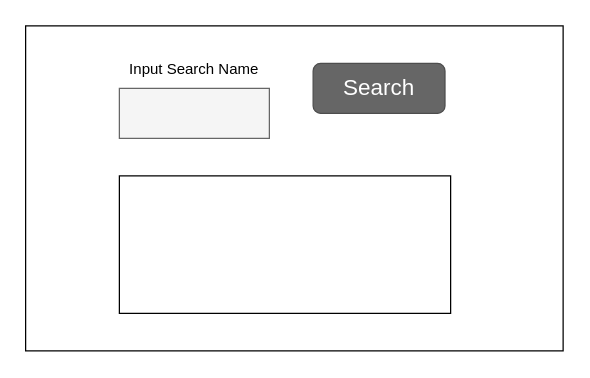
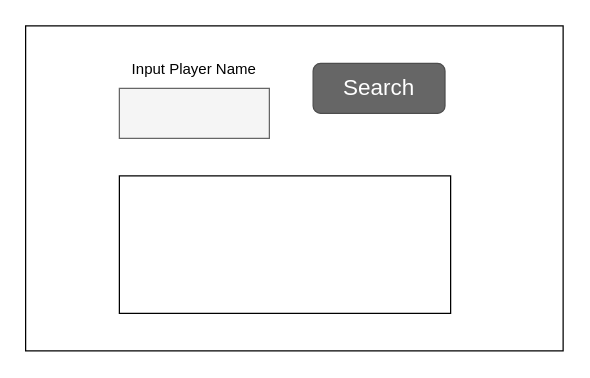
(194, 69) -> (194, 69)
